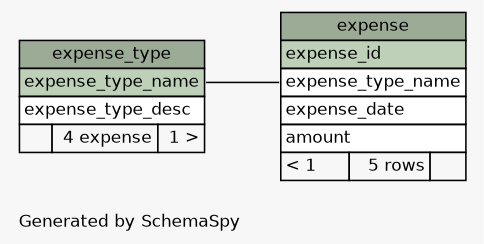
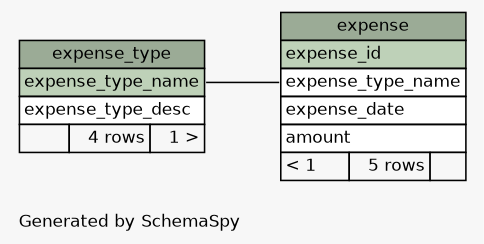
(108, 138) -> (117, 138)
